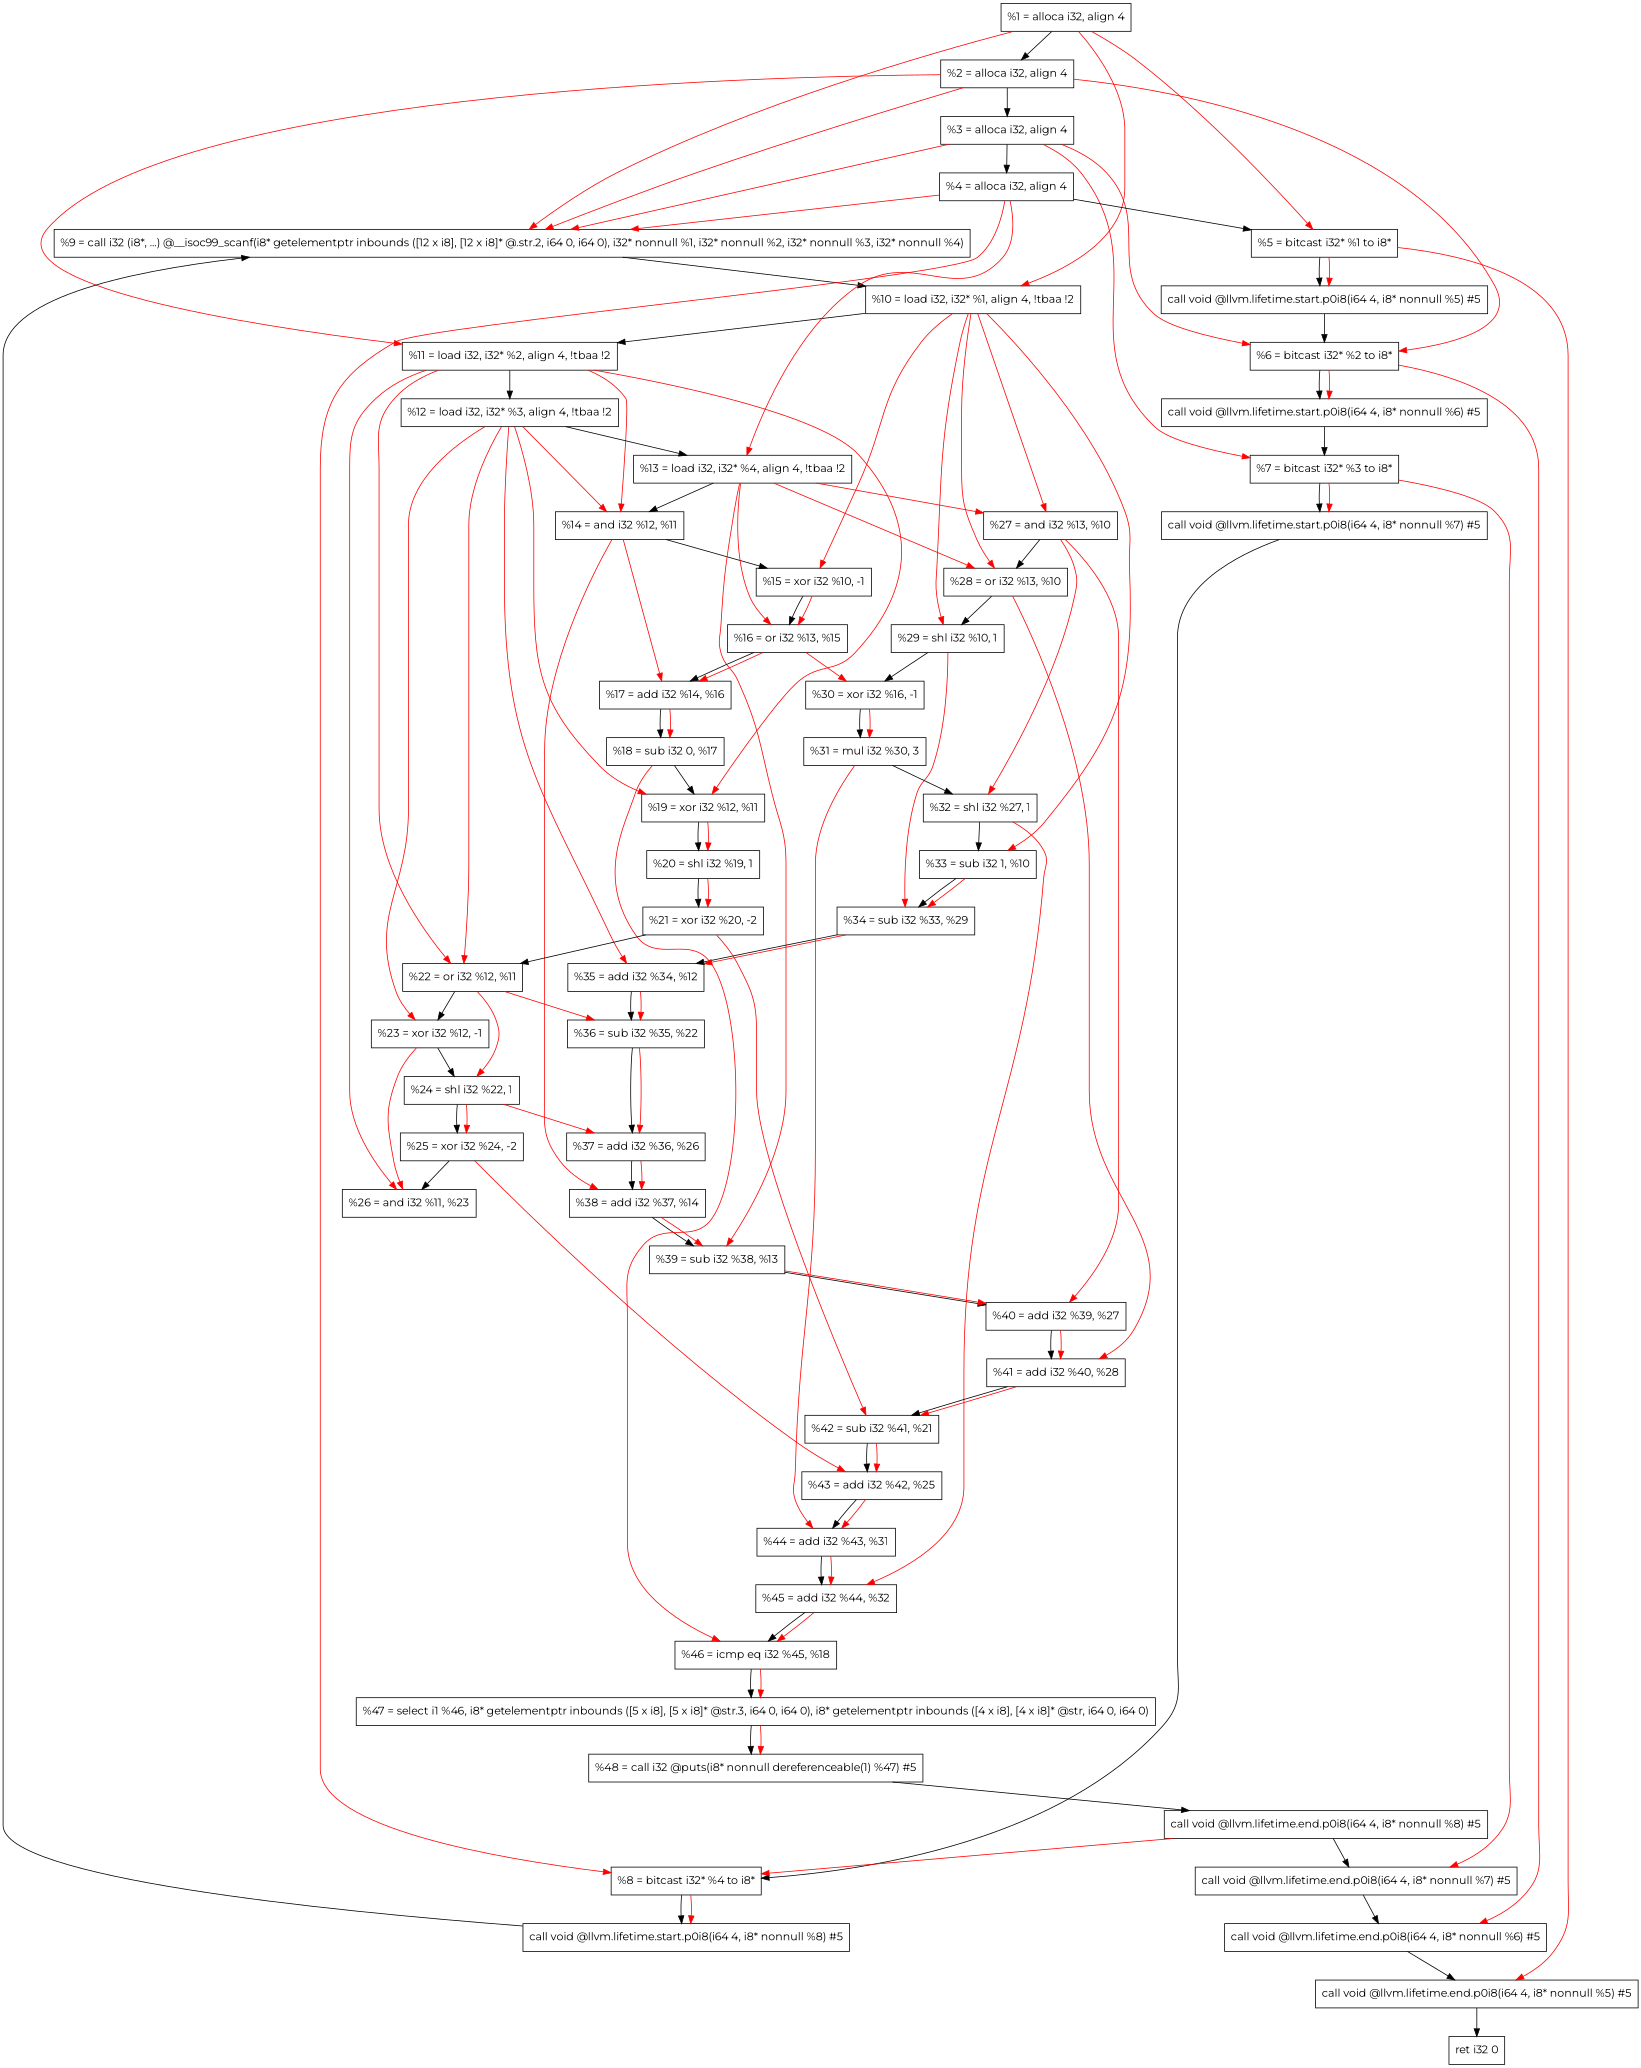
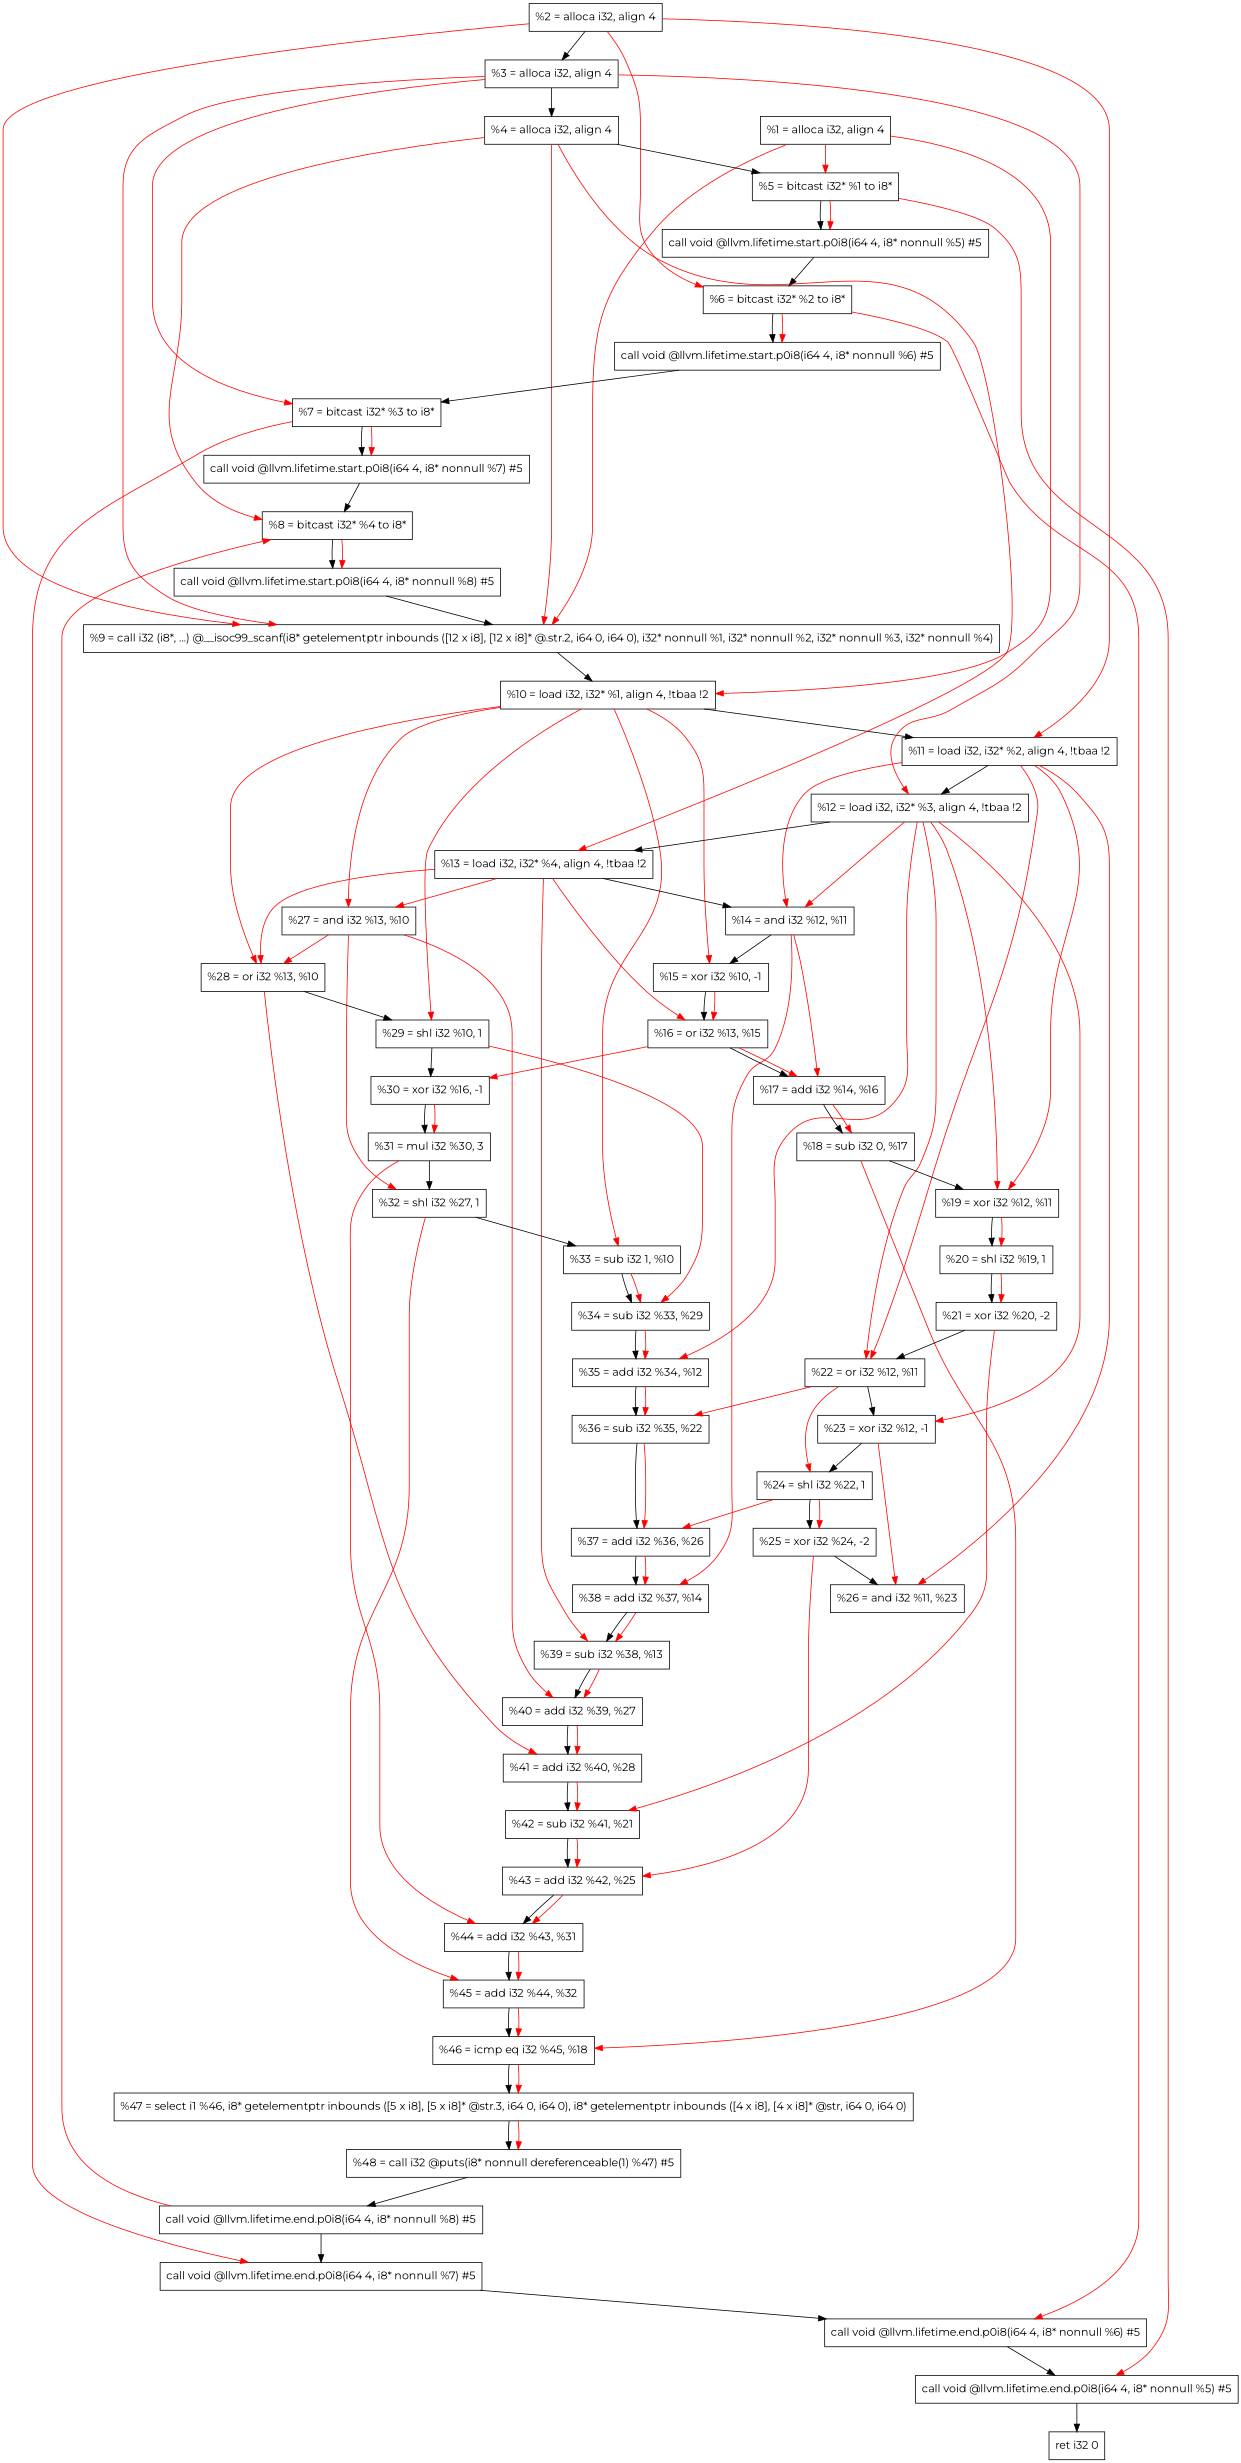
(1039, 43) -> none
(1130, 264) -> (1080, 290)
(1031, 551) -> (309, 947)
